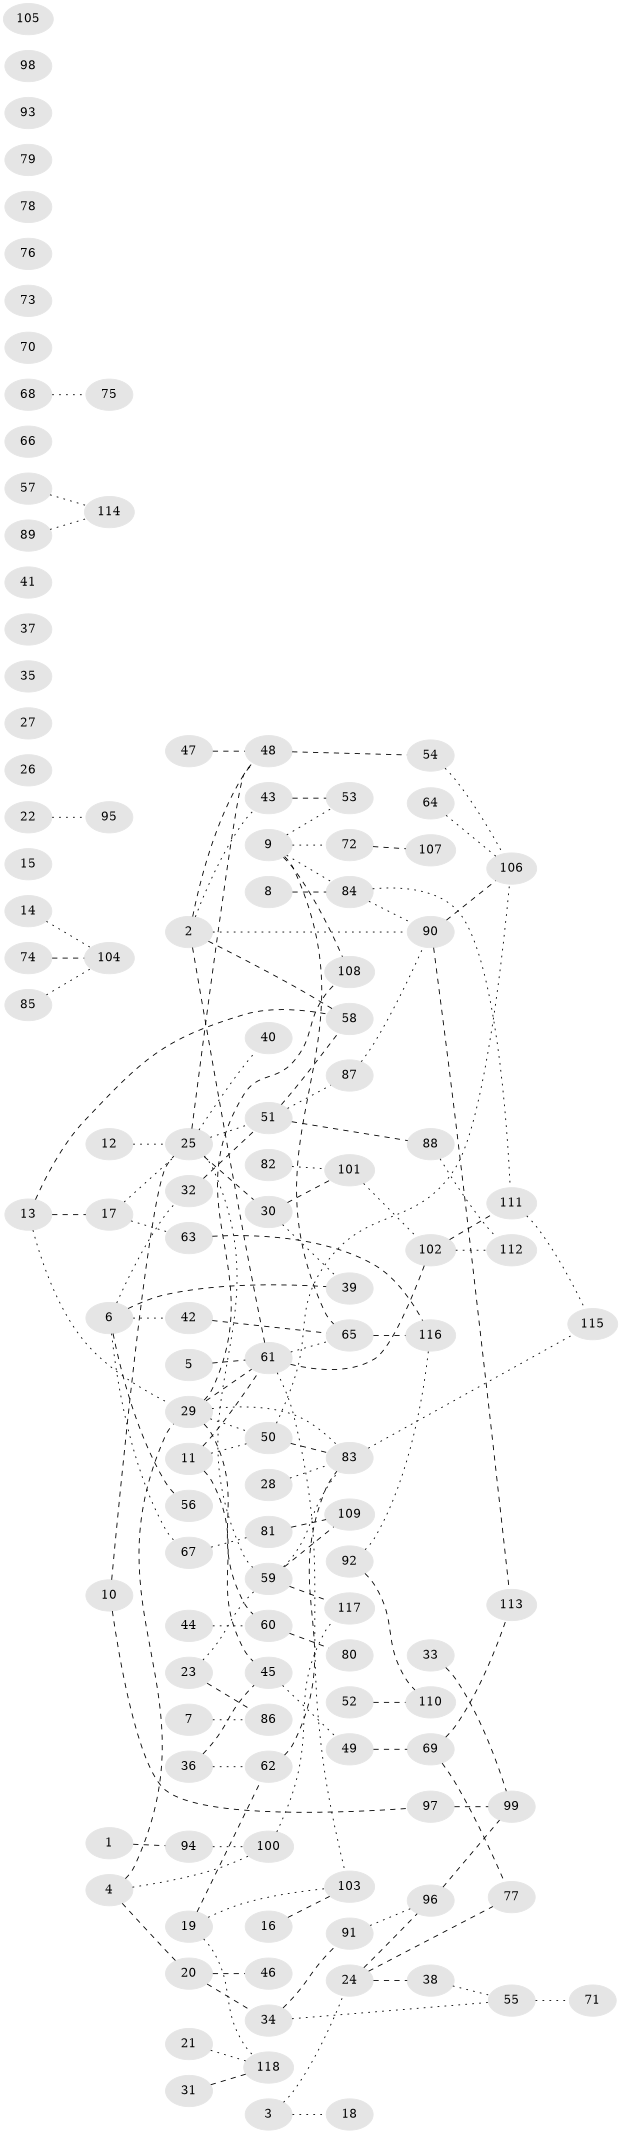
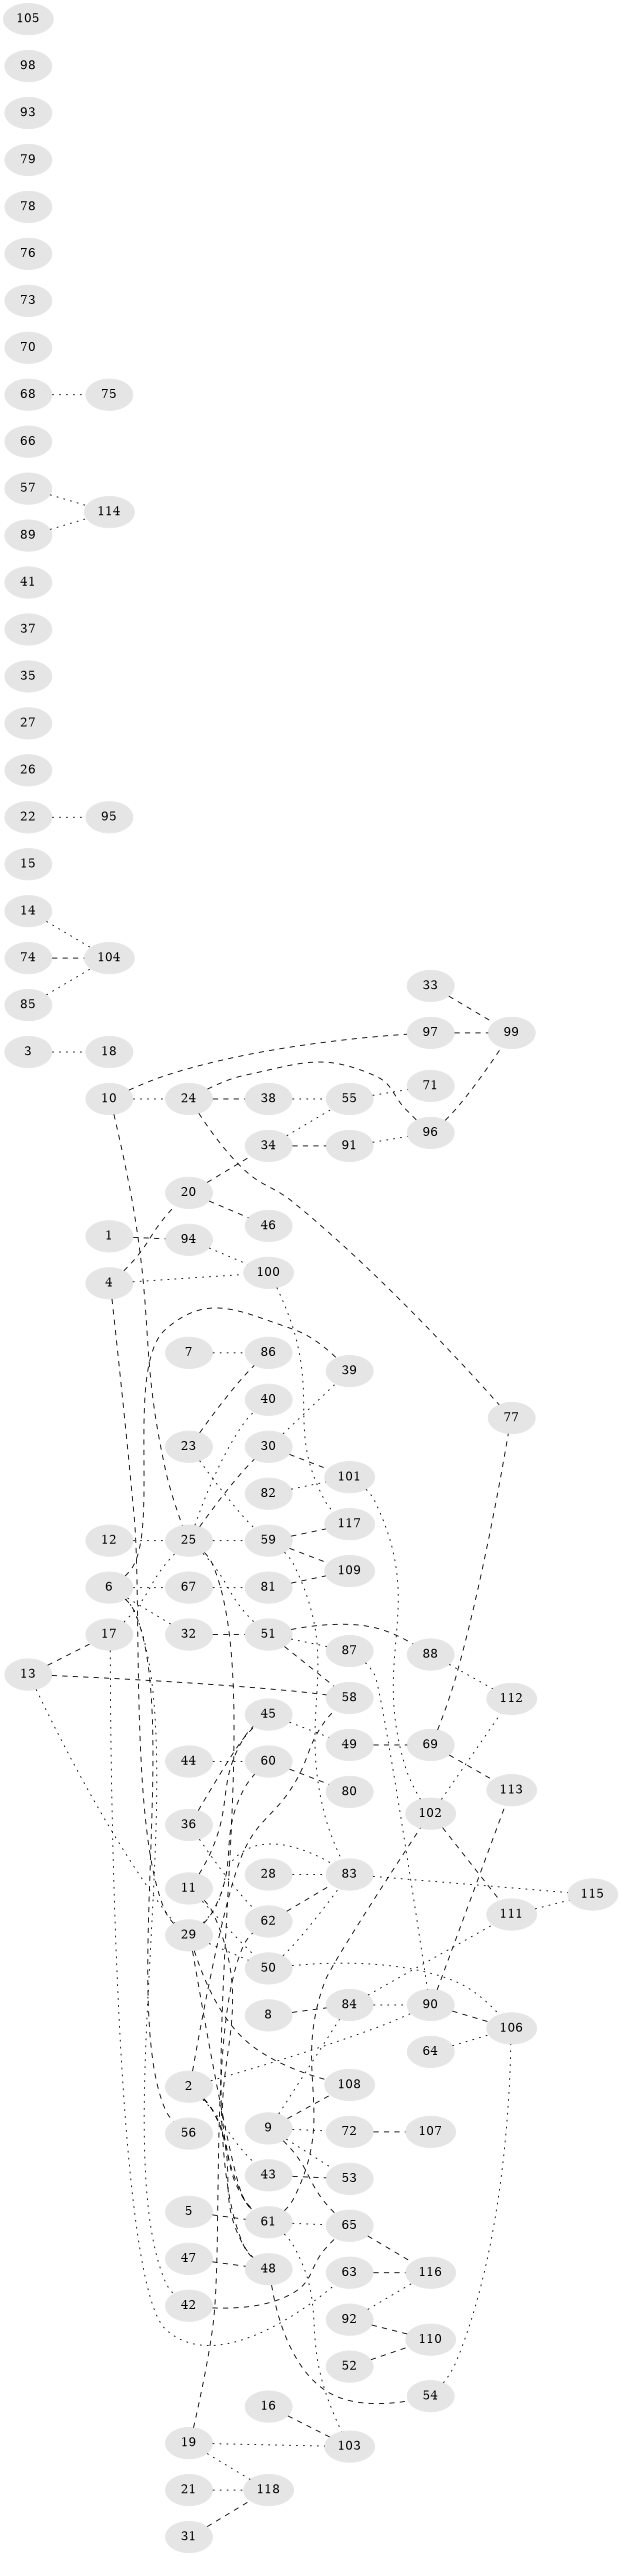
(309, 1448) -> (312, 1923)
(318, 2052) -> (149, 1099)
